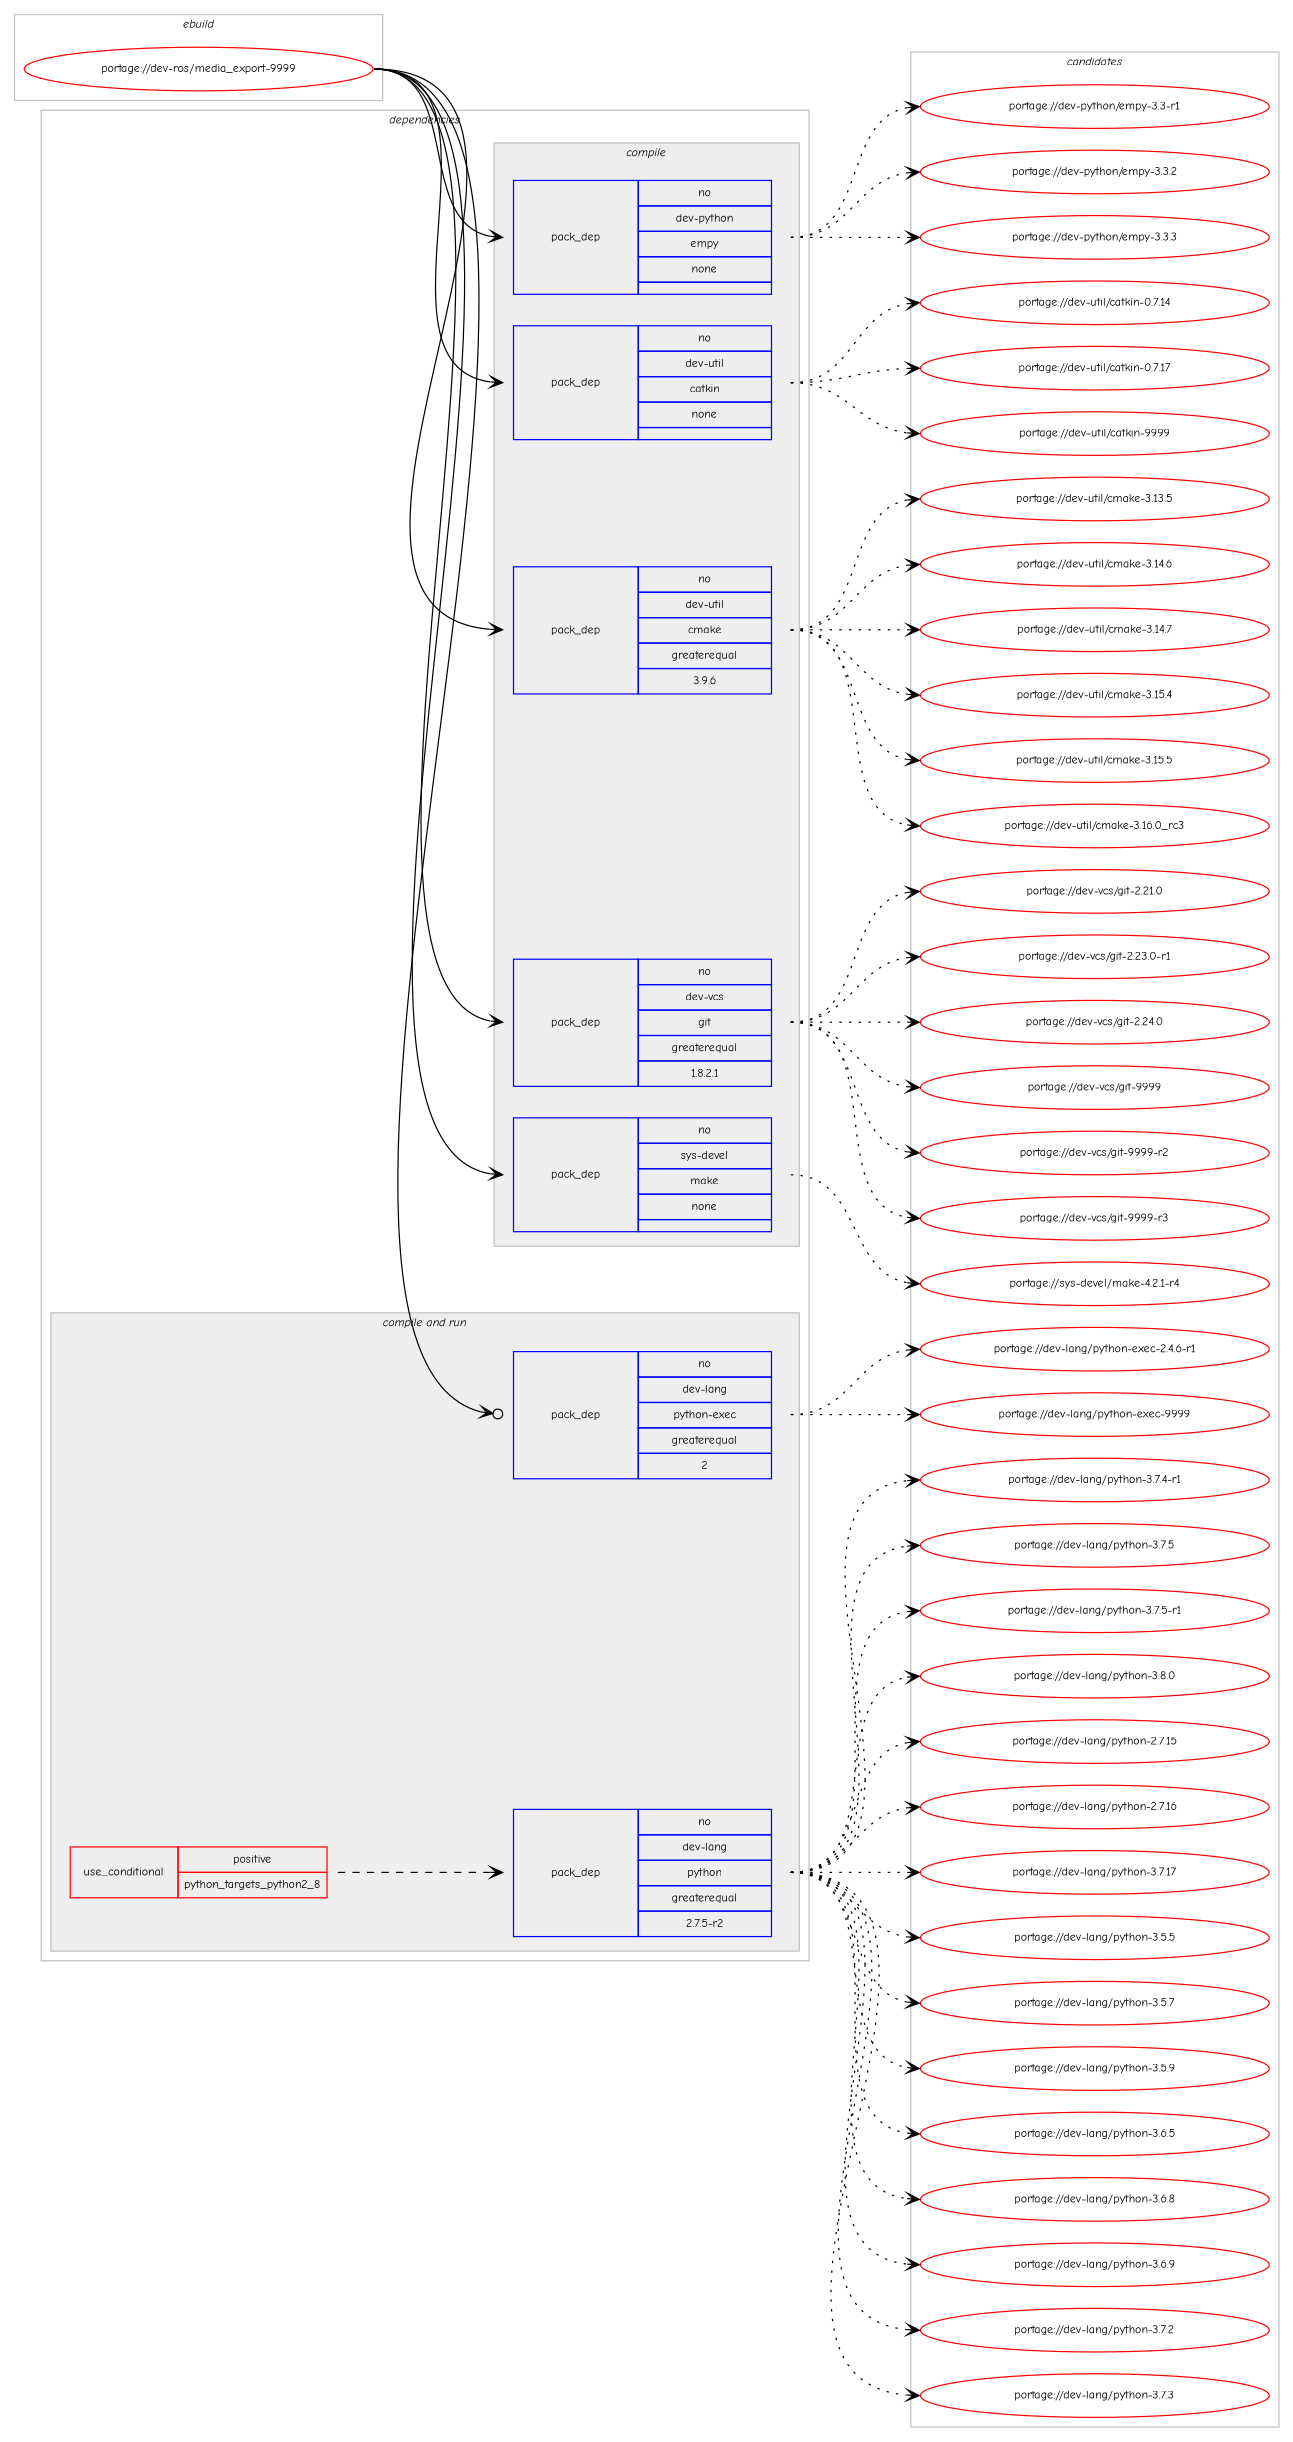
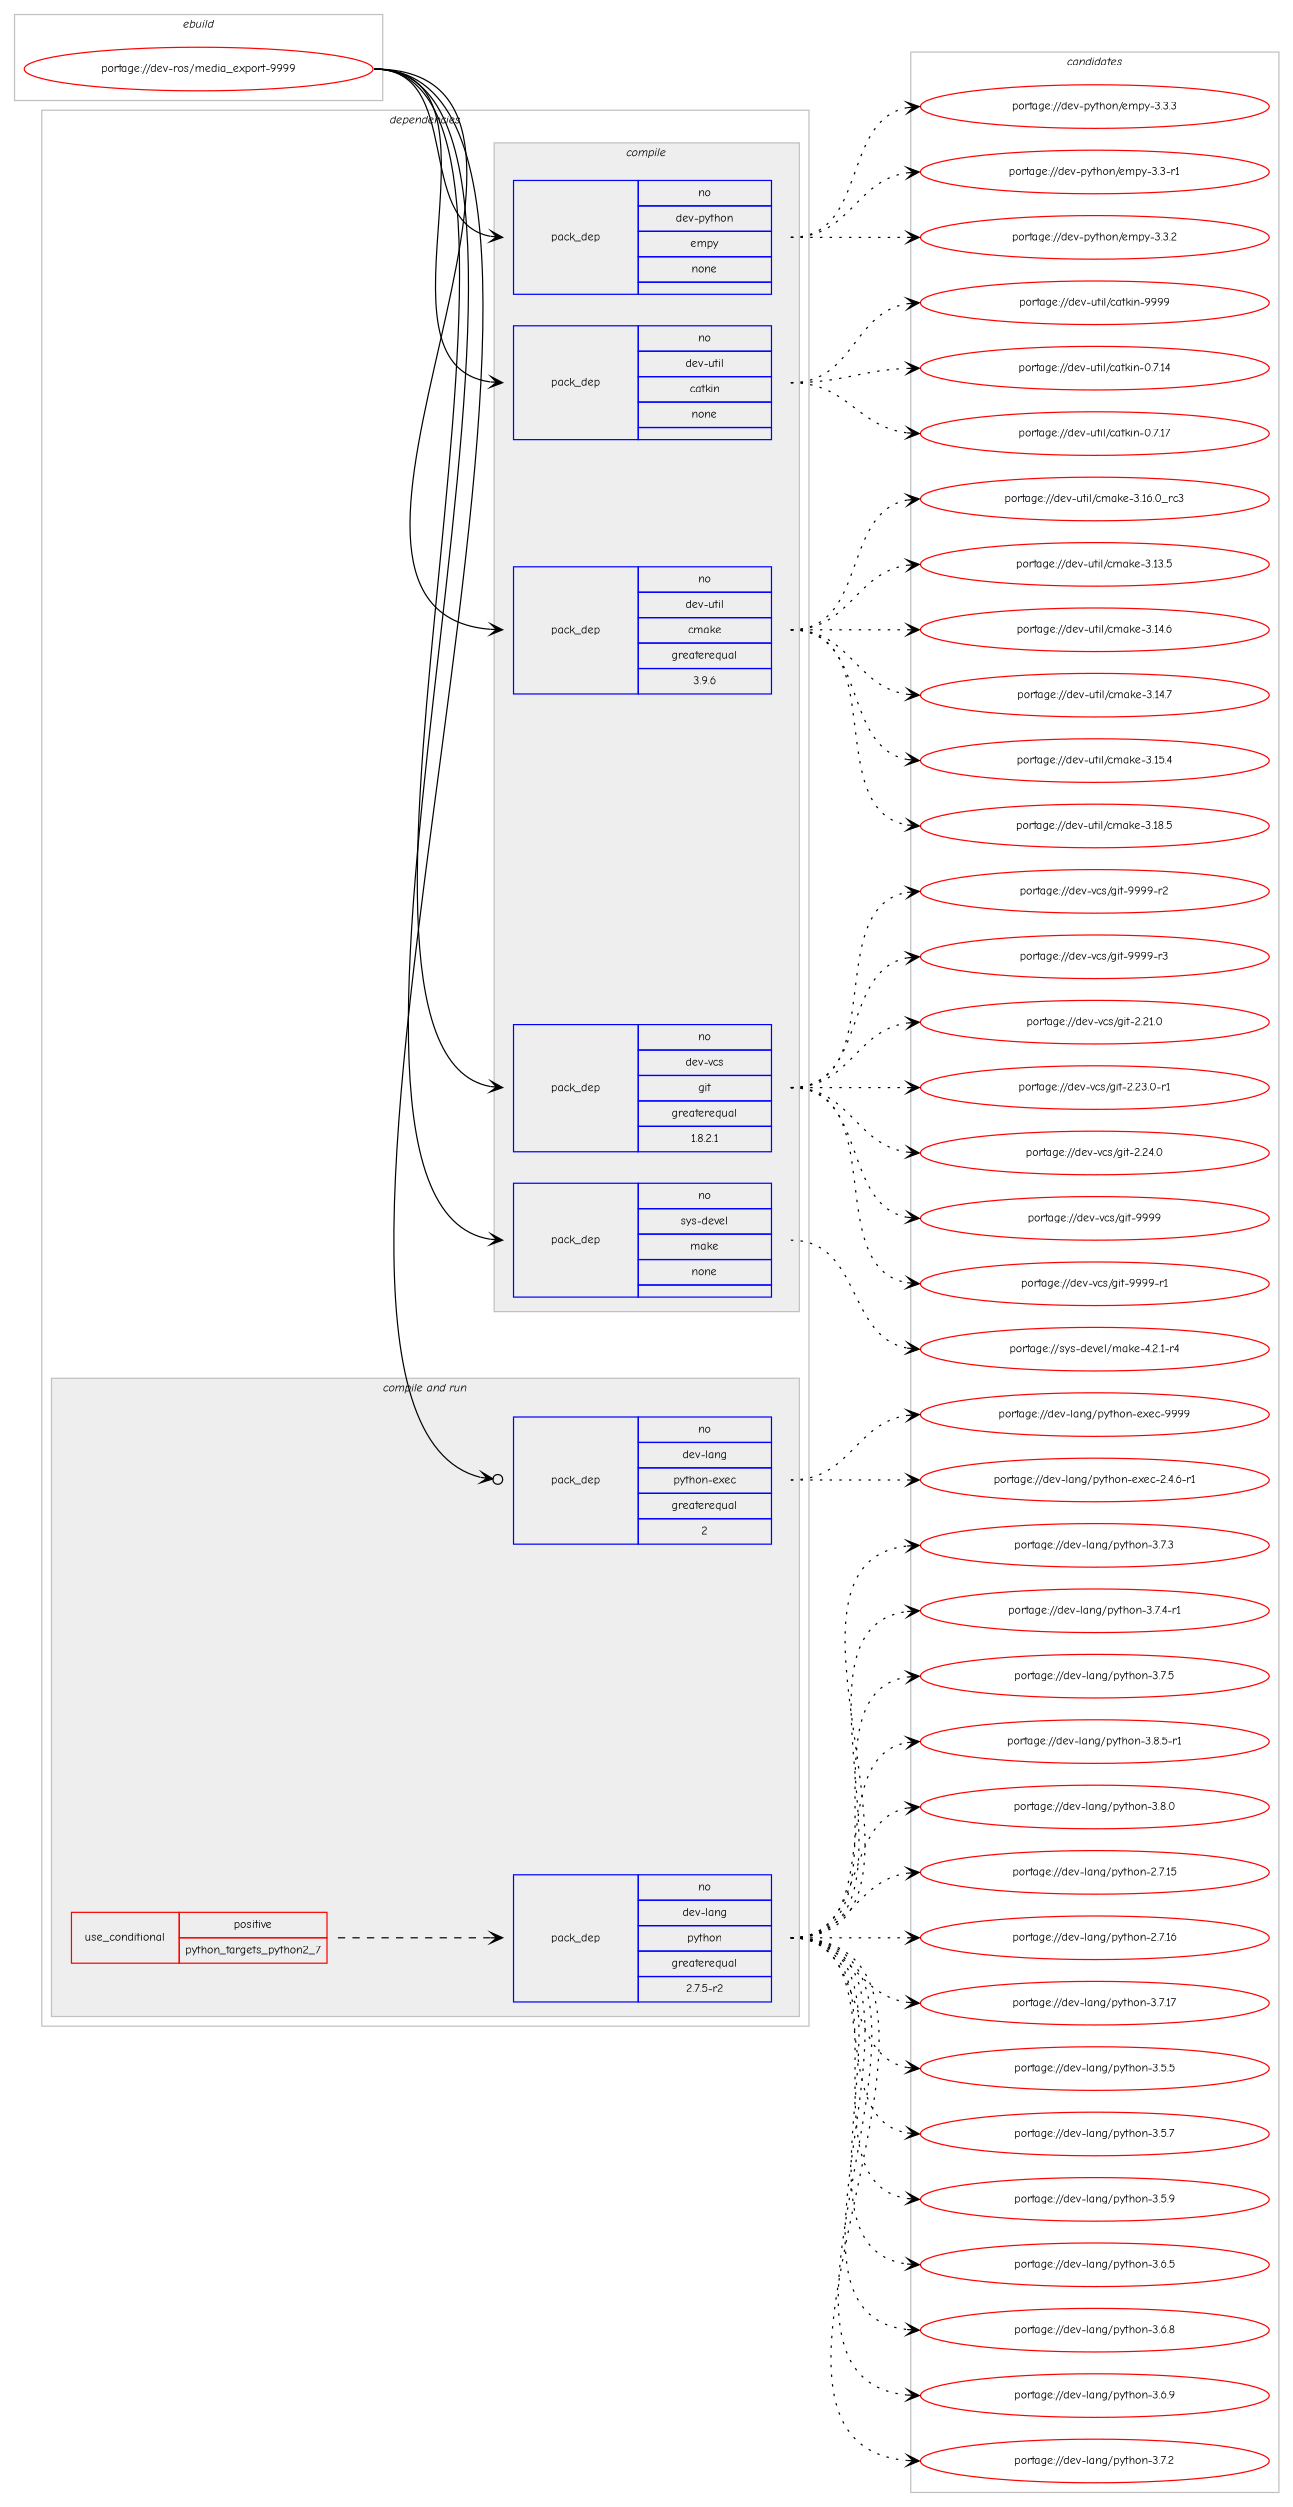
(1095, 761) -> (1095, 826)
none -> (1095, 1284)
(1095, 1611) -> (1095, 1742)
(253, 1884) -> (253, 1950)
